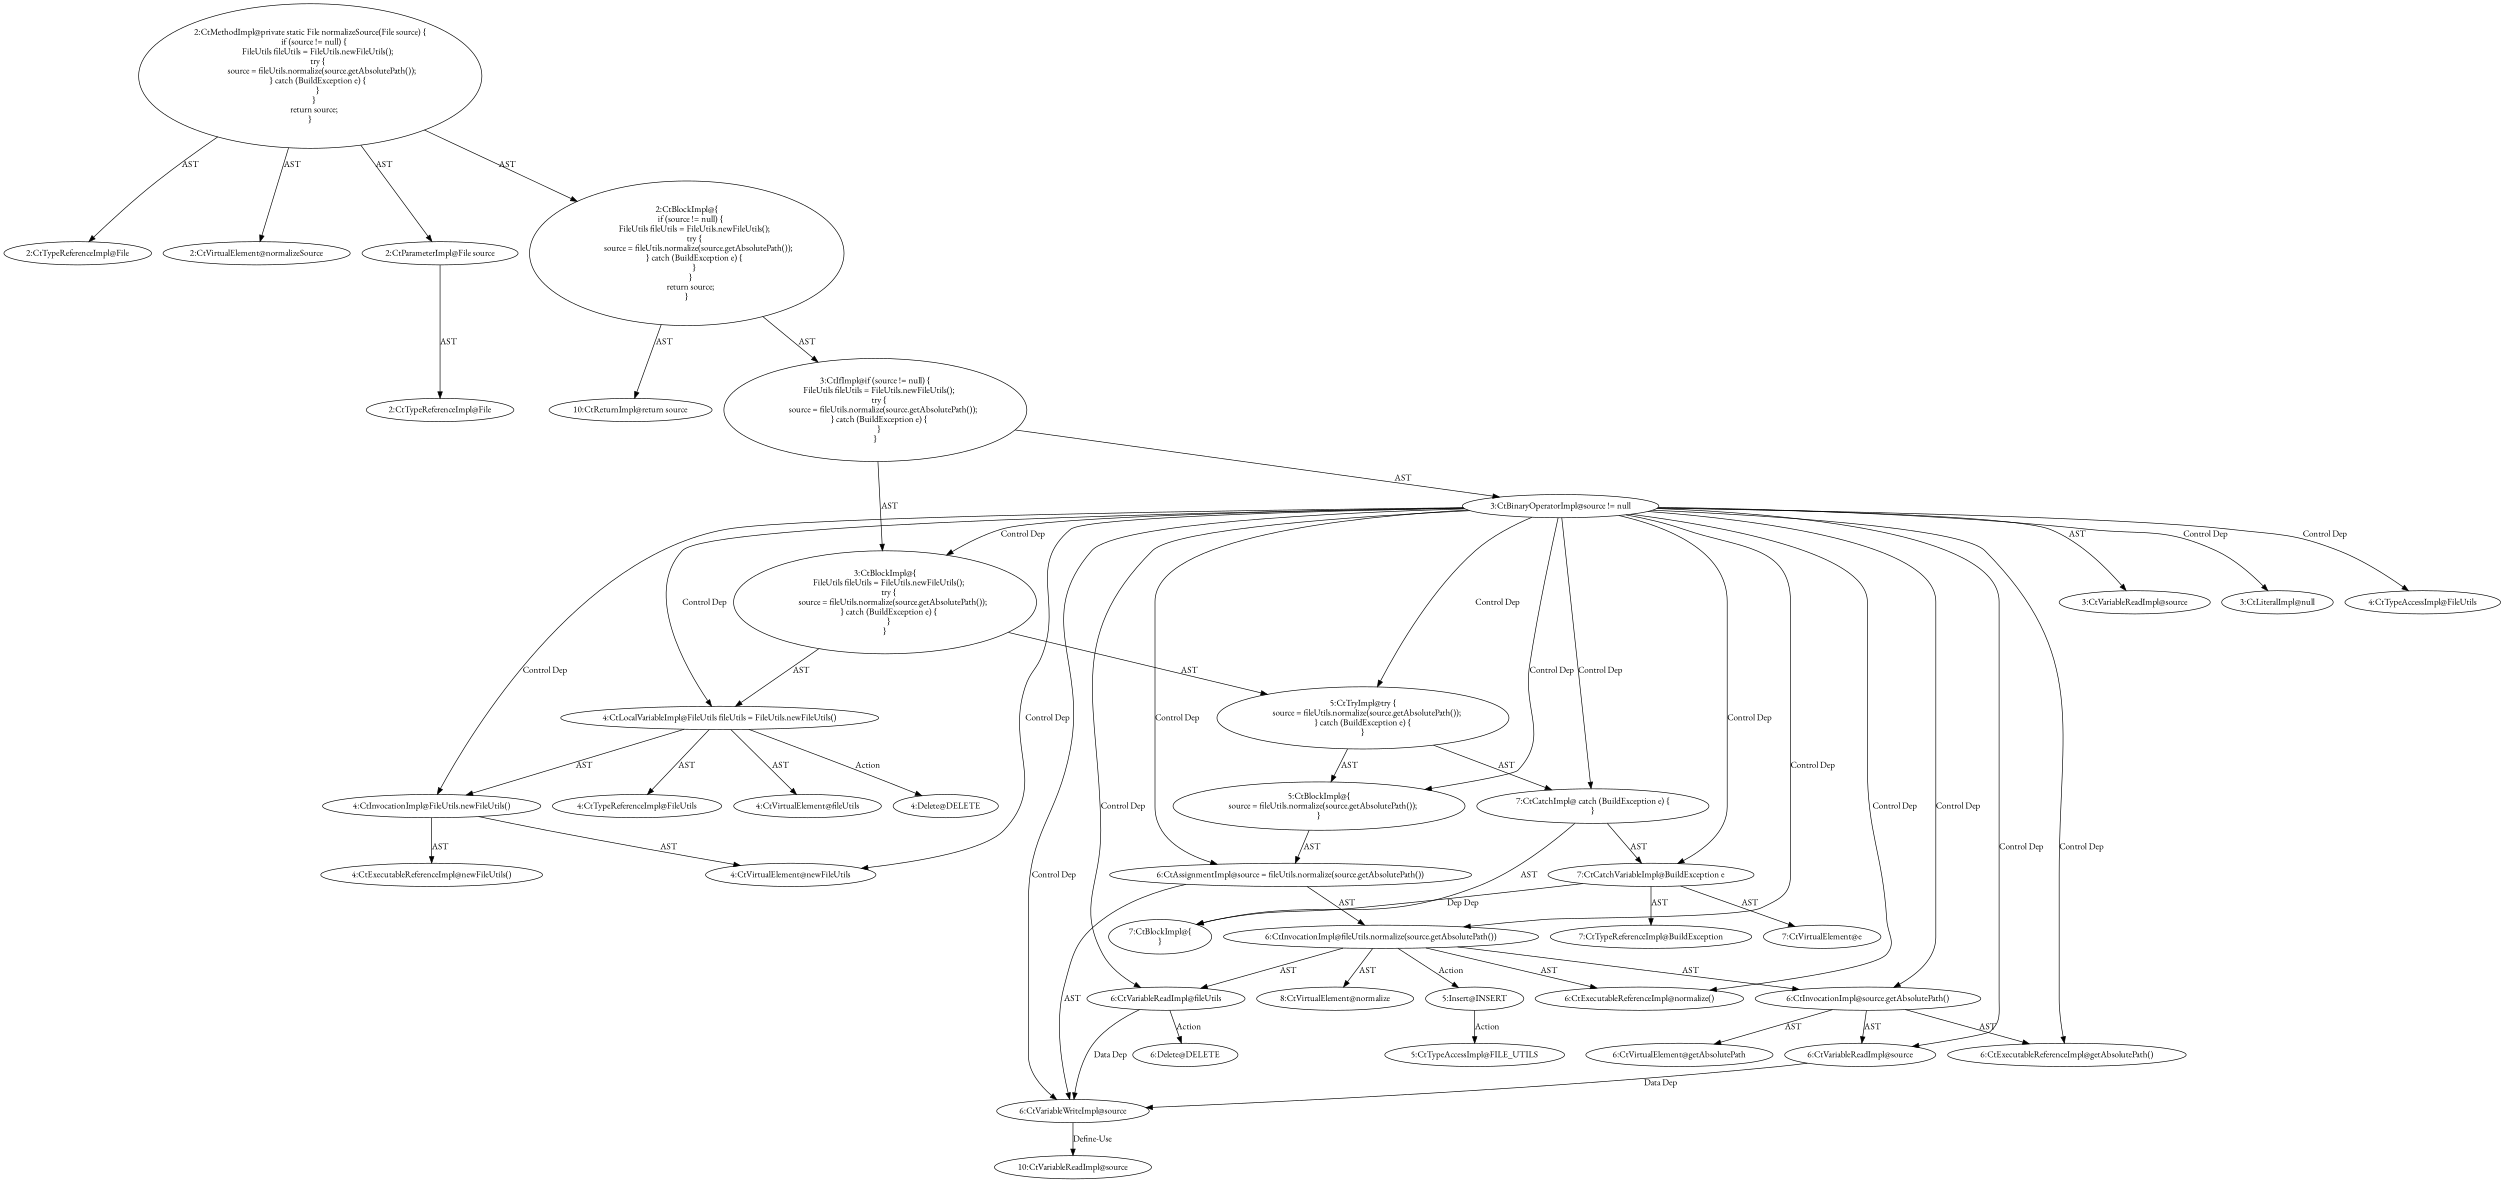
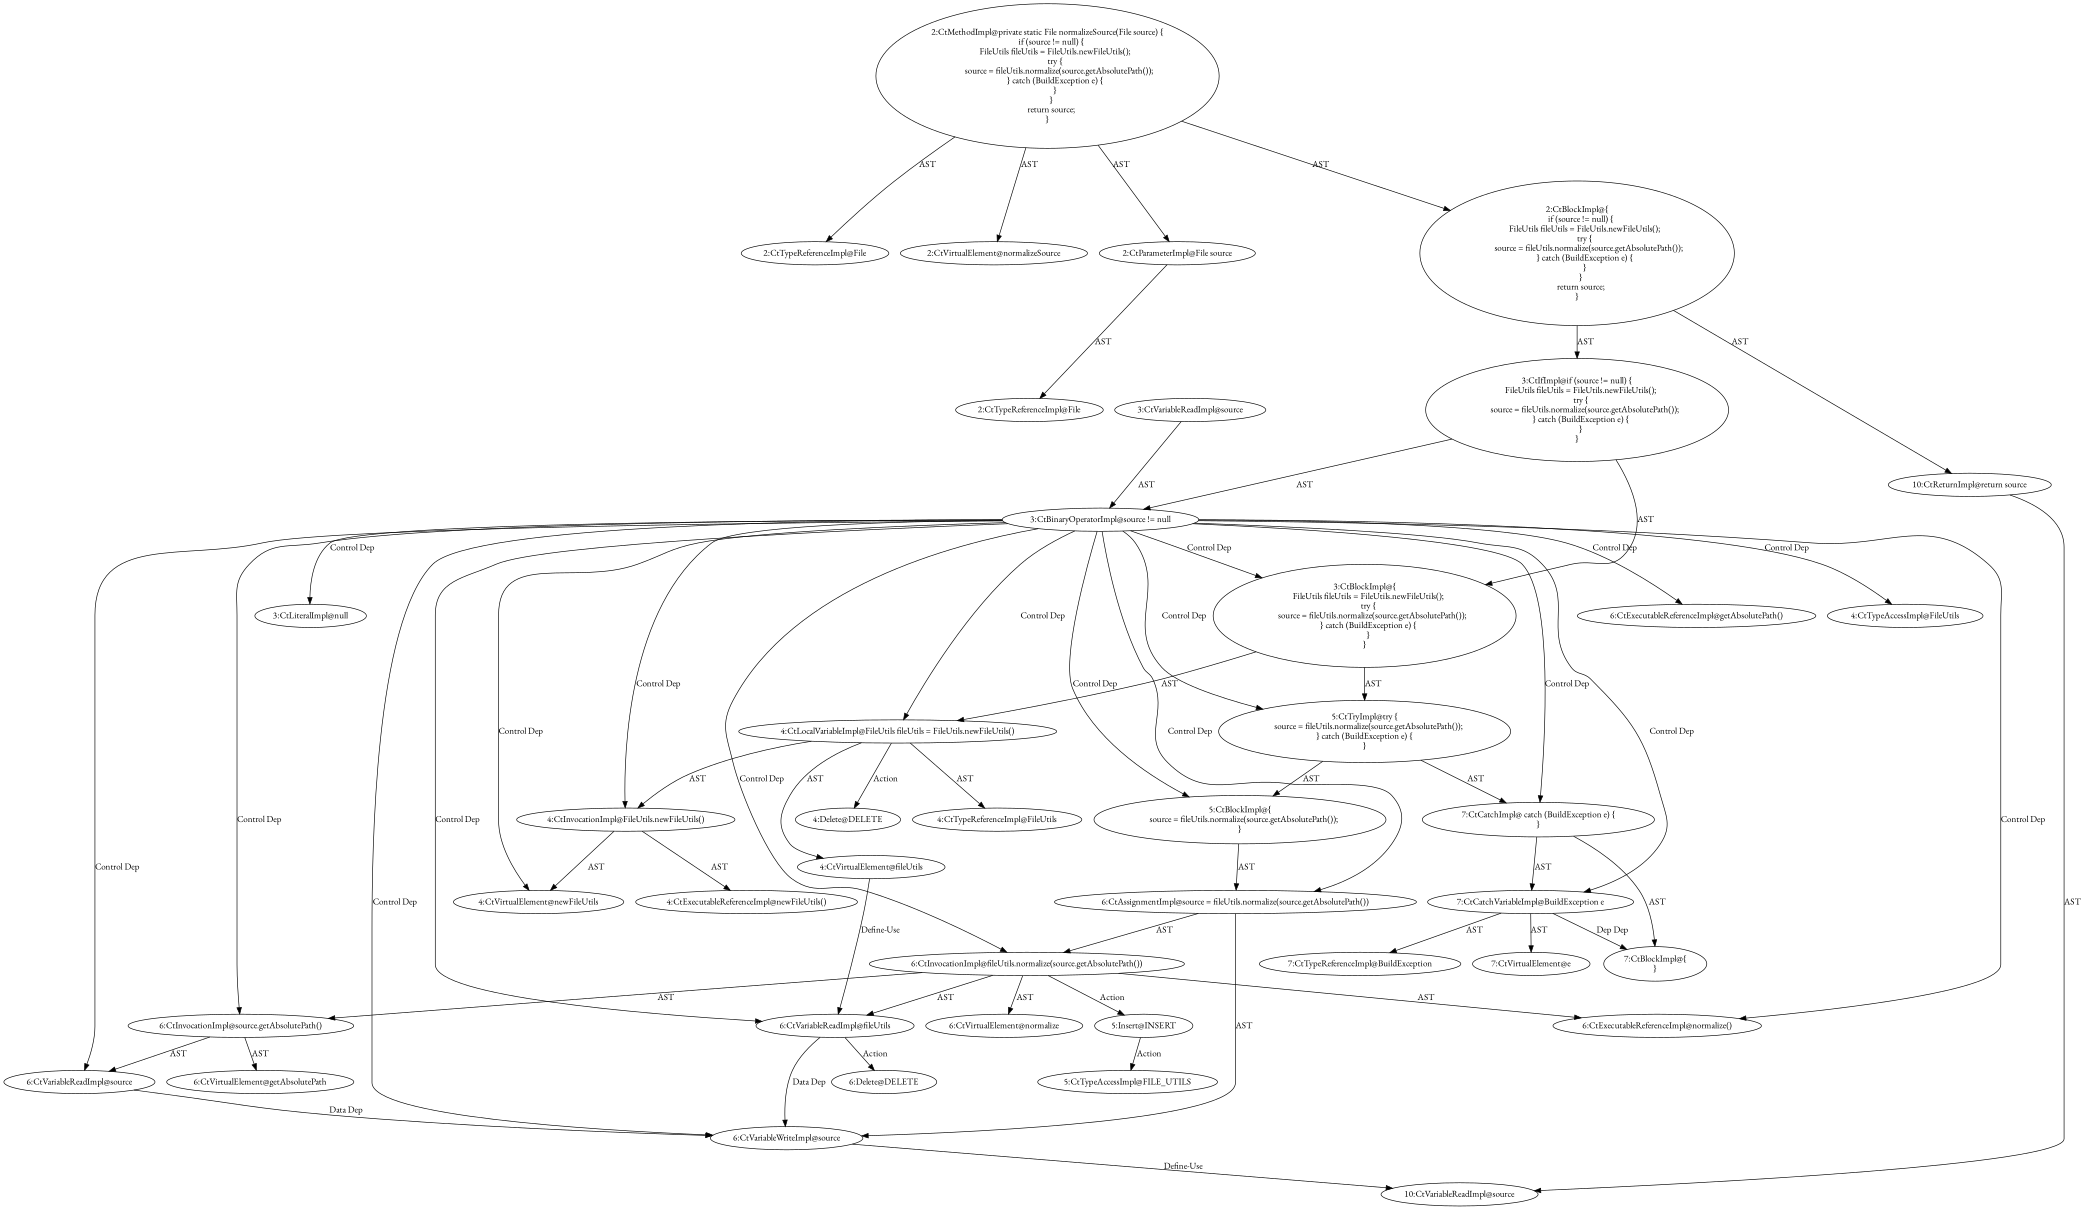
(1900, 515) -> (1147, 462)
none -> (857, 944)
(1335, 999) -> (1004, 1026)
(1964, 1026) -> none
none -> (2064, 1067)
